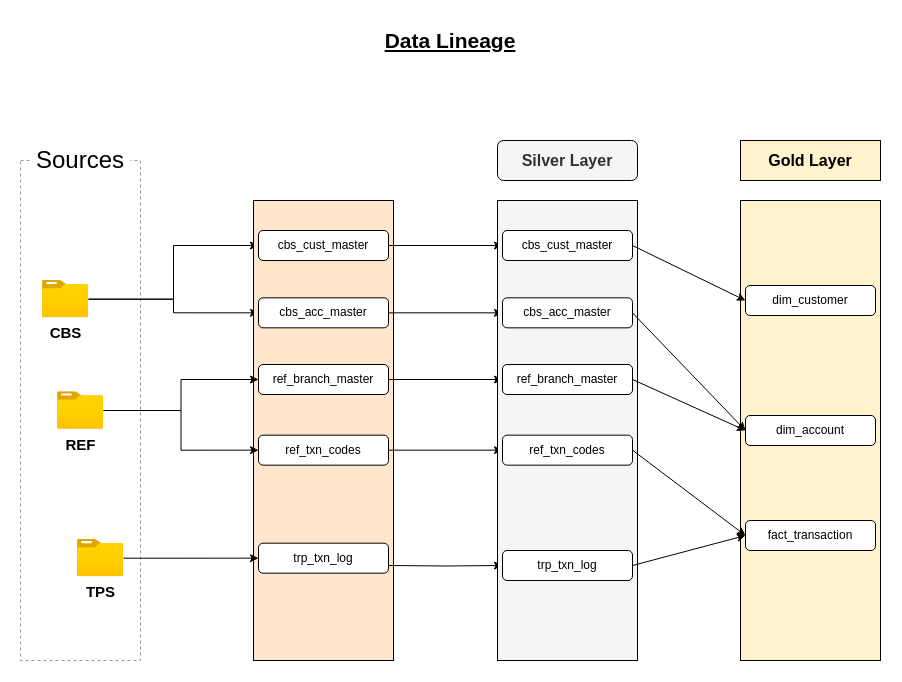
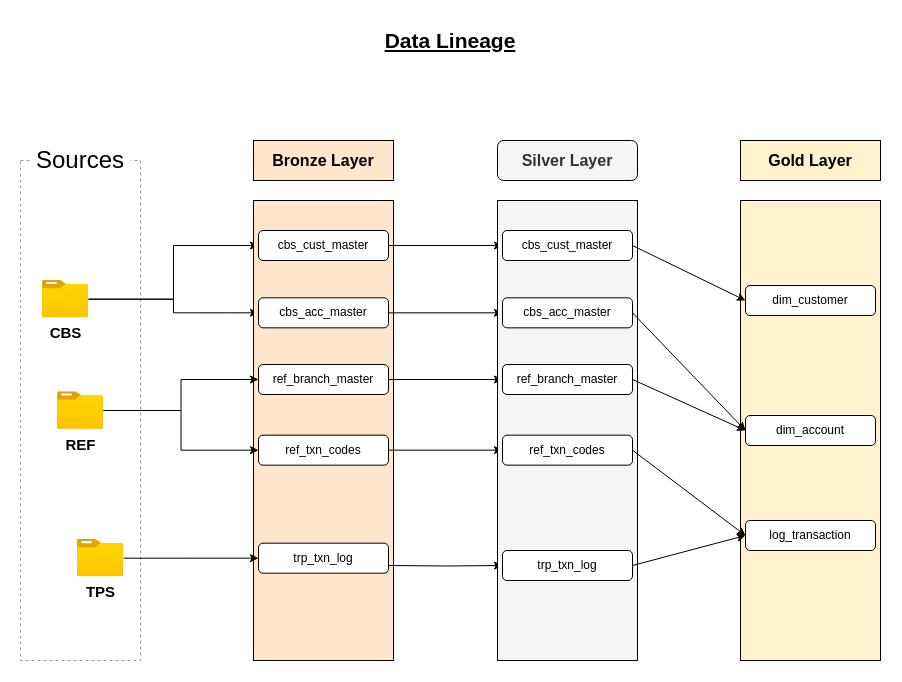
none -> (324, 161)
(811, 536) -> (811, 536)
